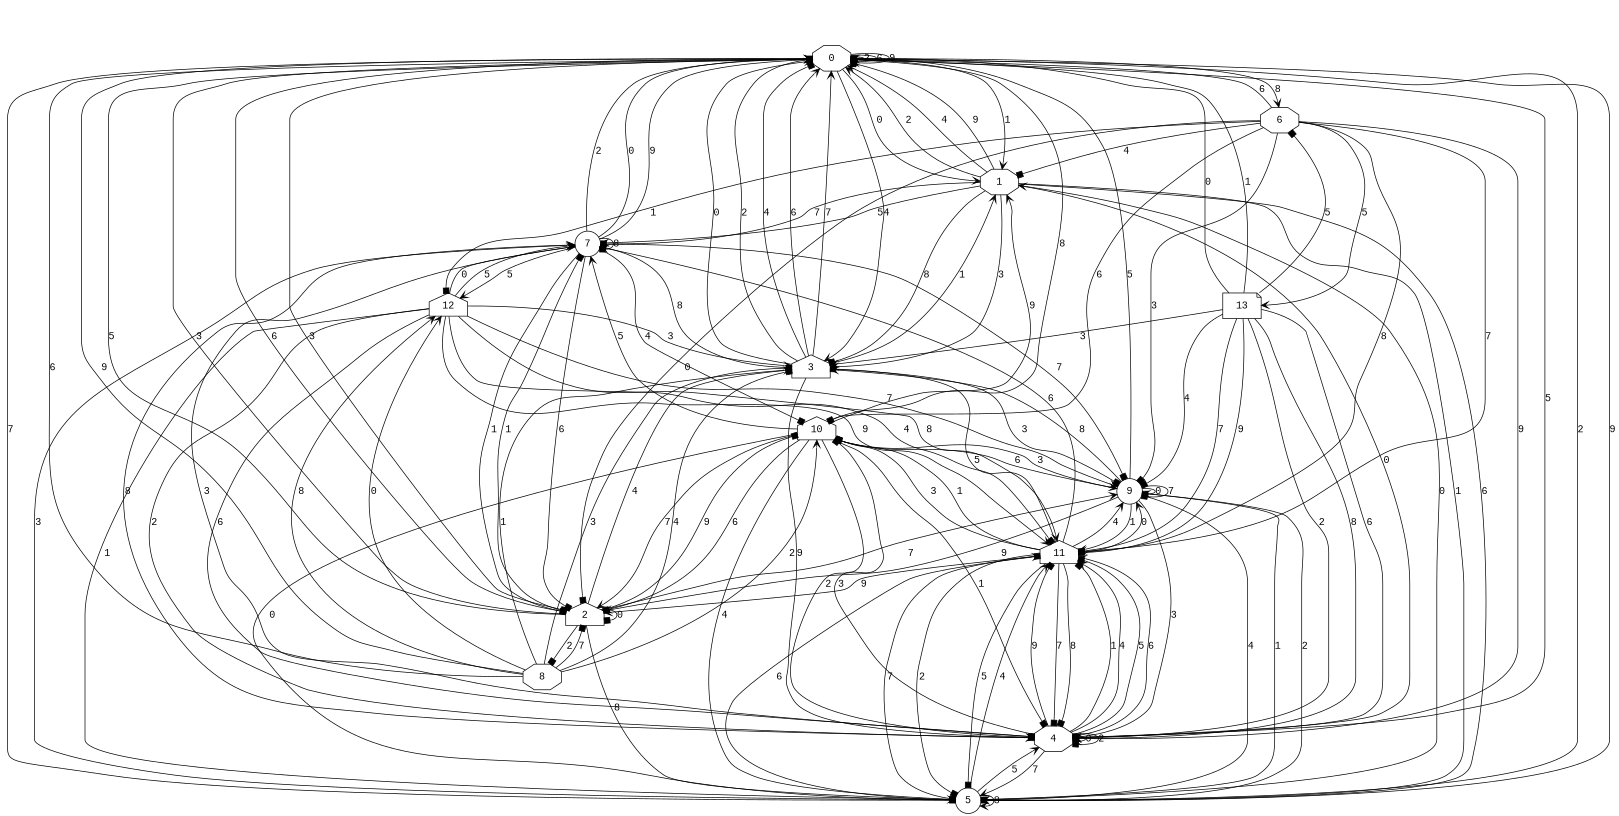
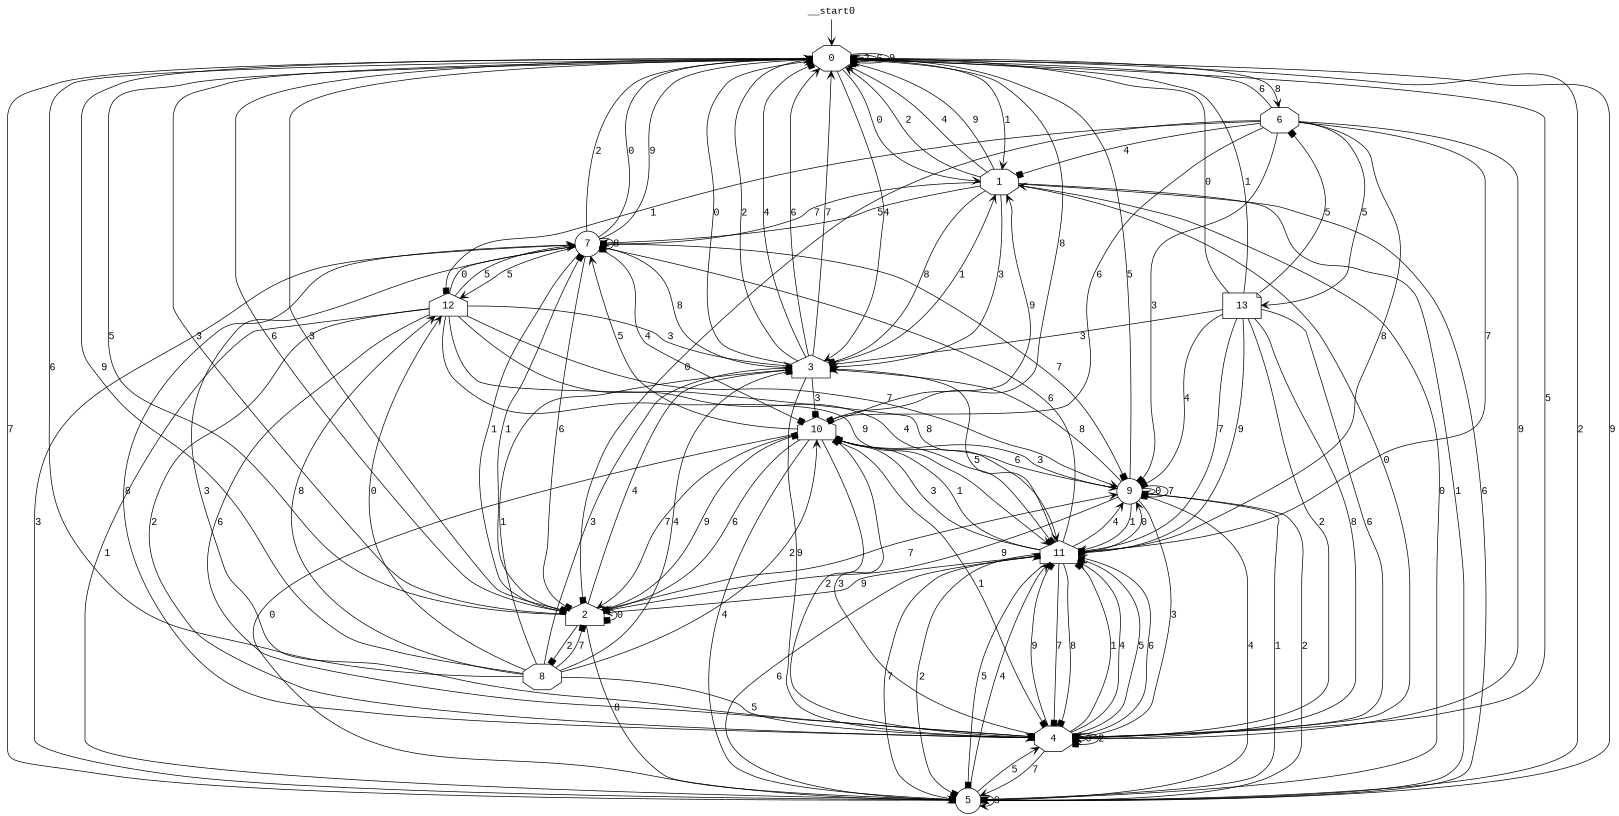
none -> (832, 11)
(995, 398) -> (814, 397)
none -> (815, 725)
